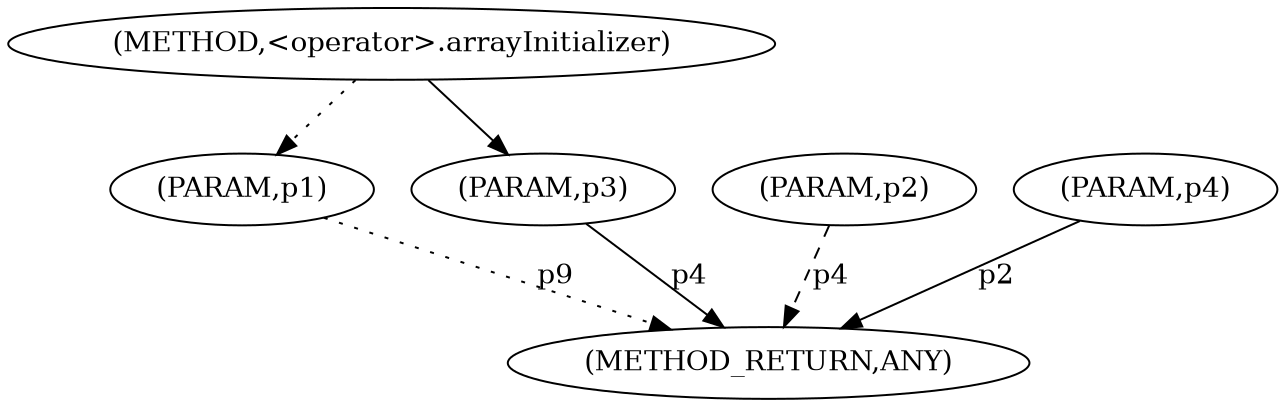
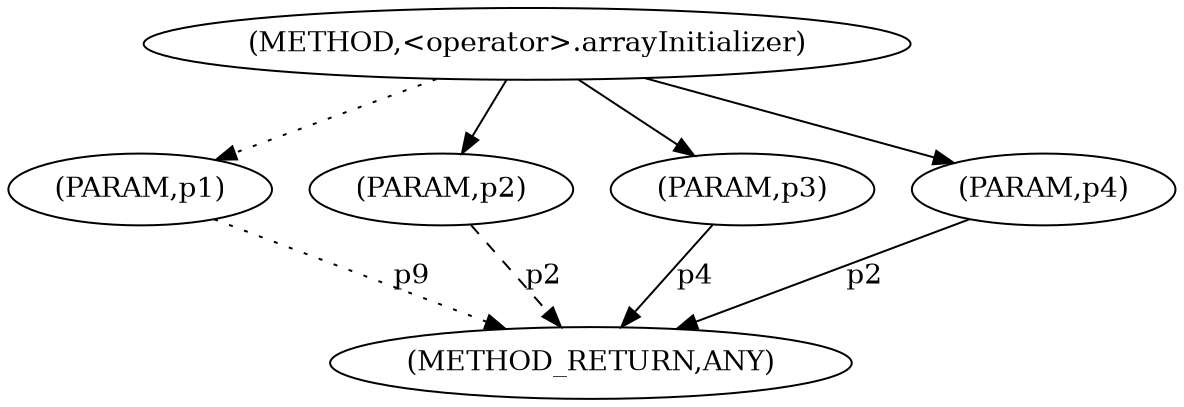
none -> (489, 108)
none -> (789, 118)
(831, 276) -> (544, 276)
